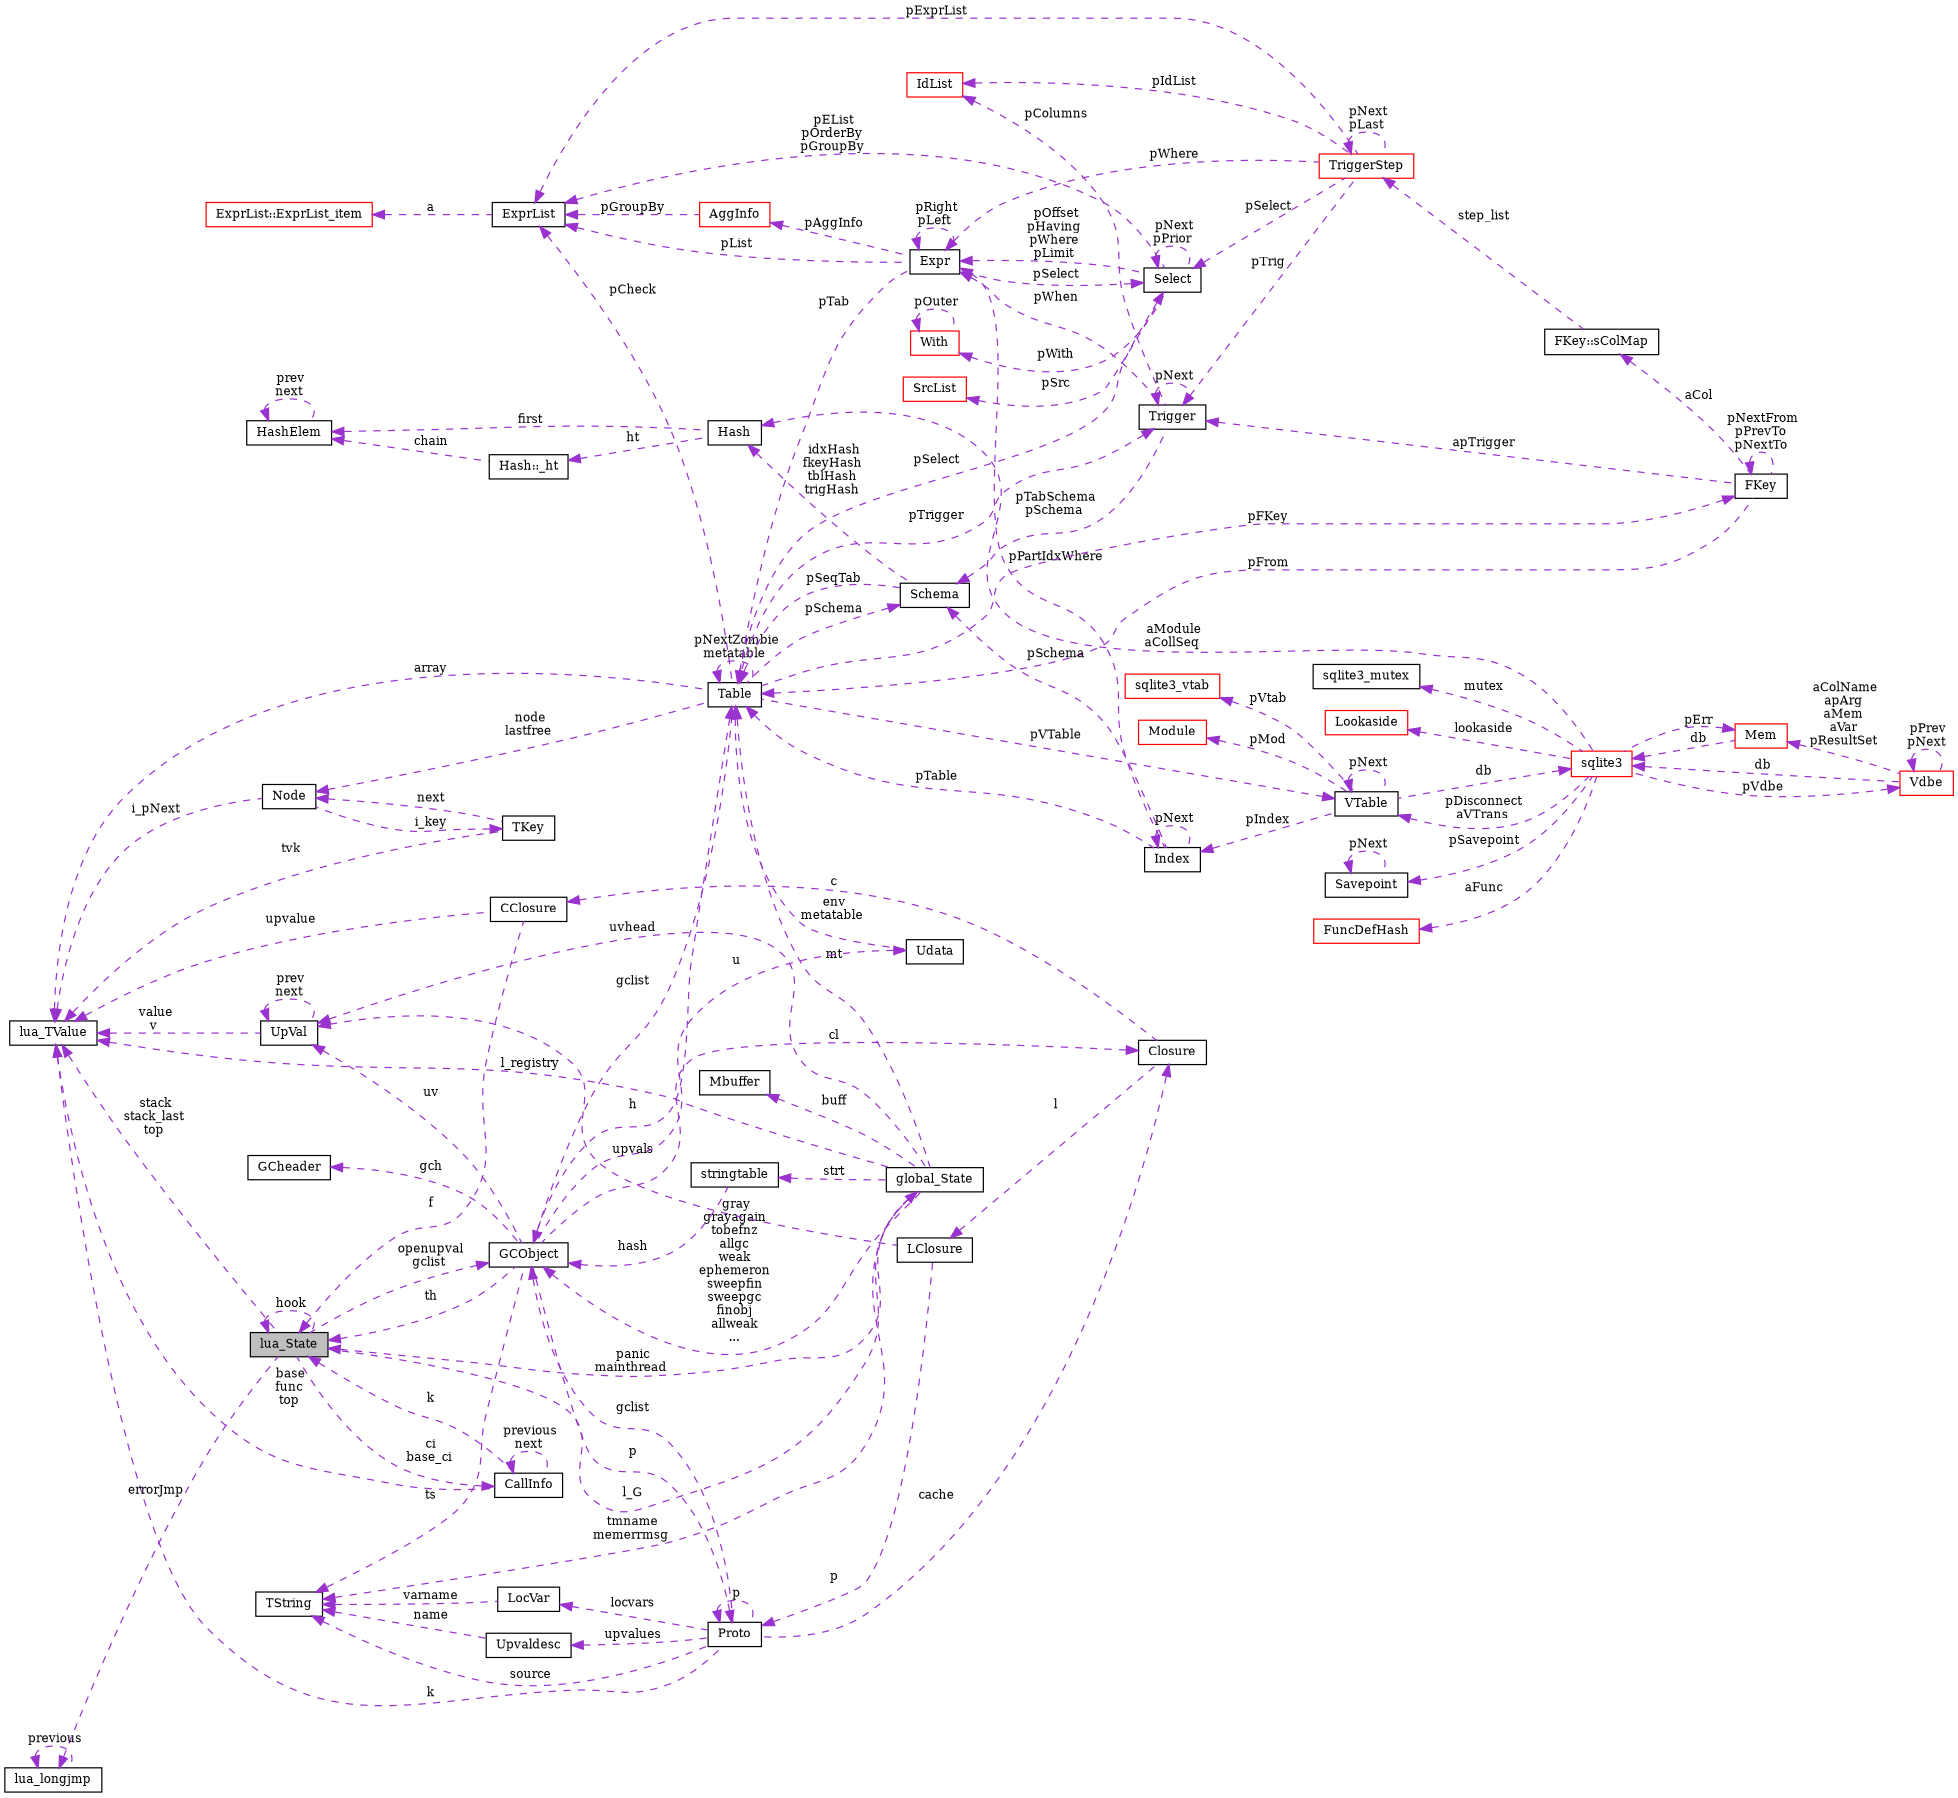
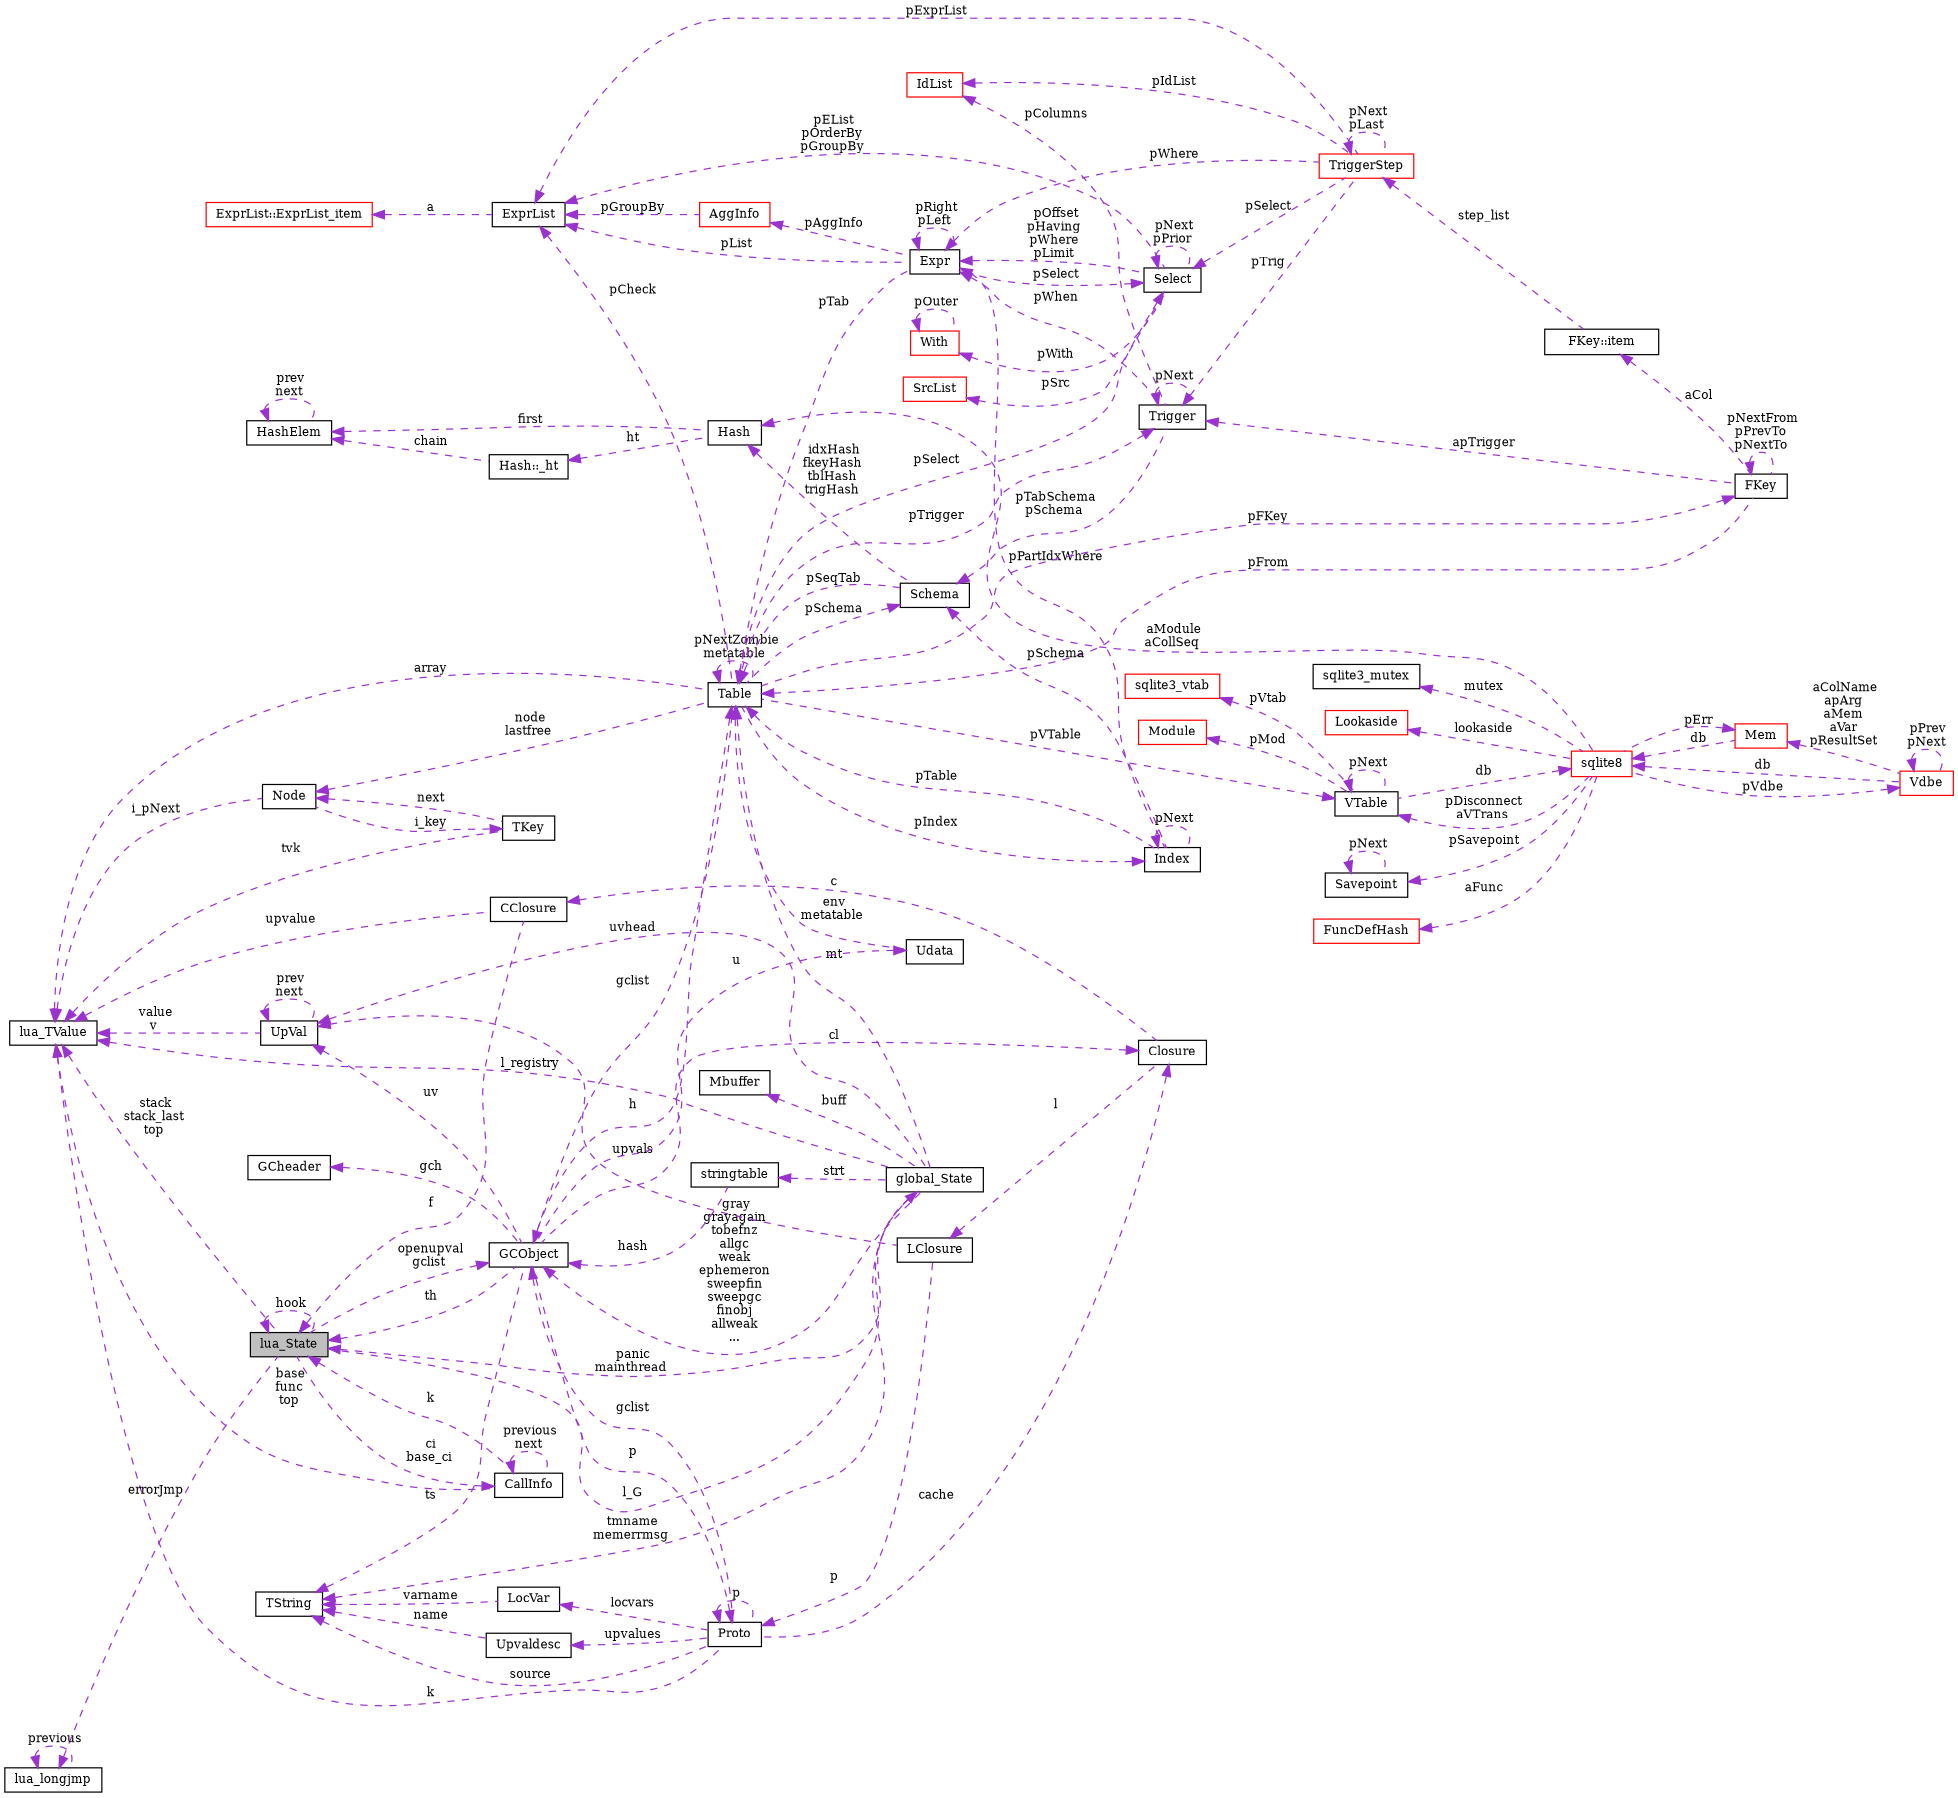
(1602, 342) -> (1602, 342)
(1602, 764) -> (1602, 764)
(1274, 831) -> (913, 835)
